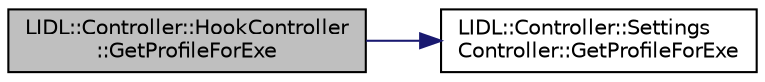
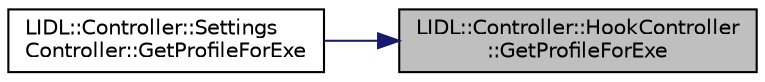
(393, 41) -> (351, 41)
